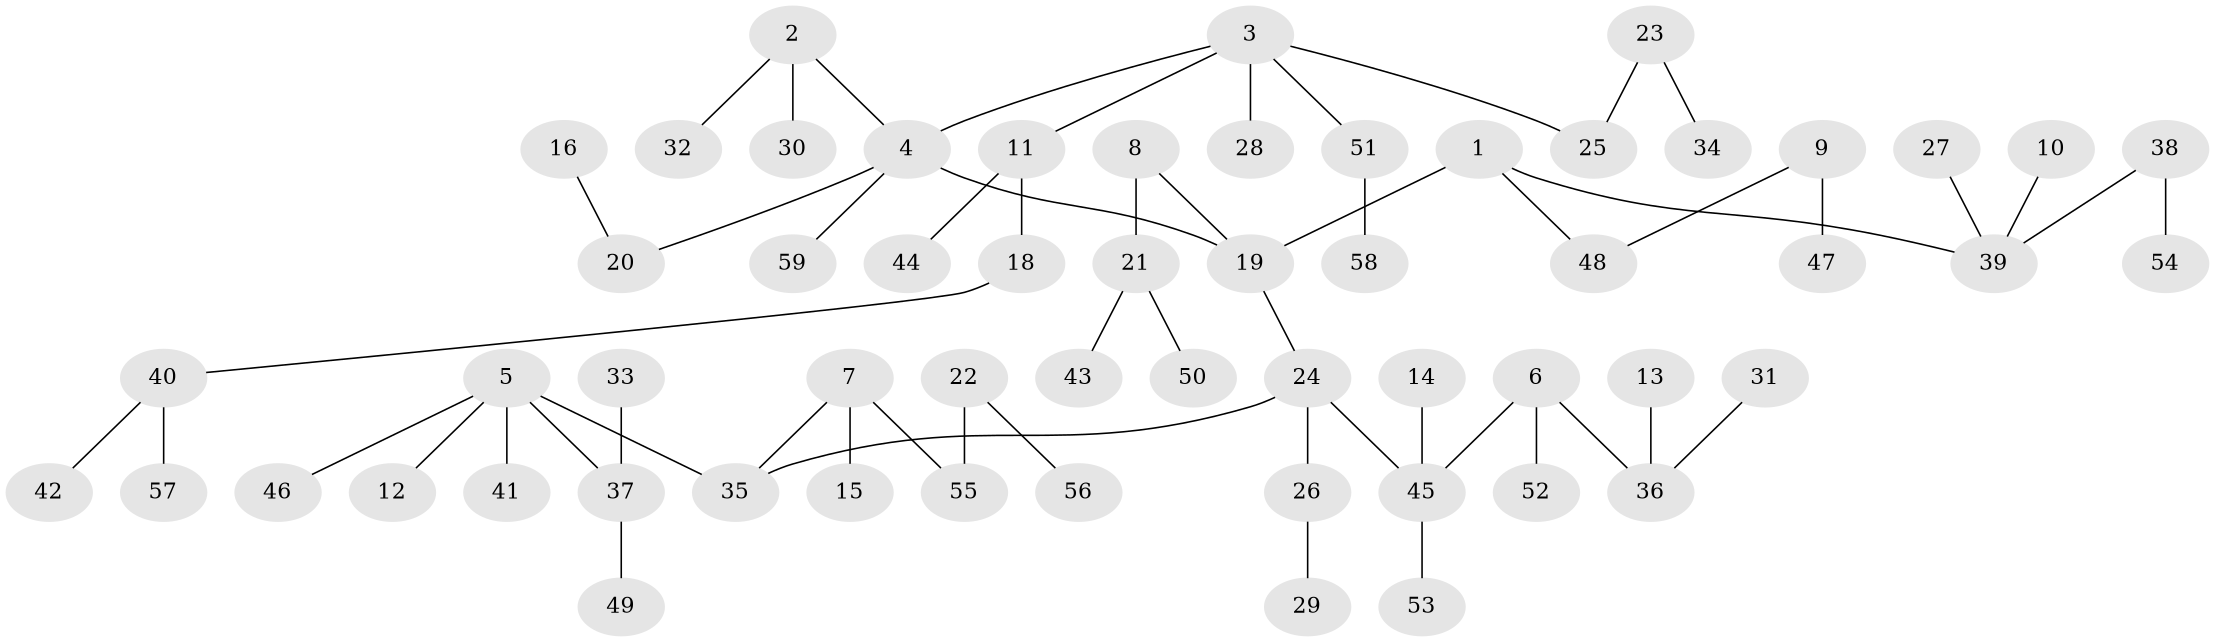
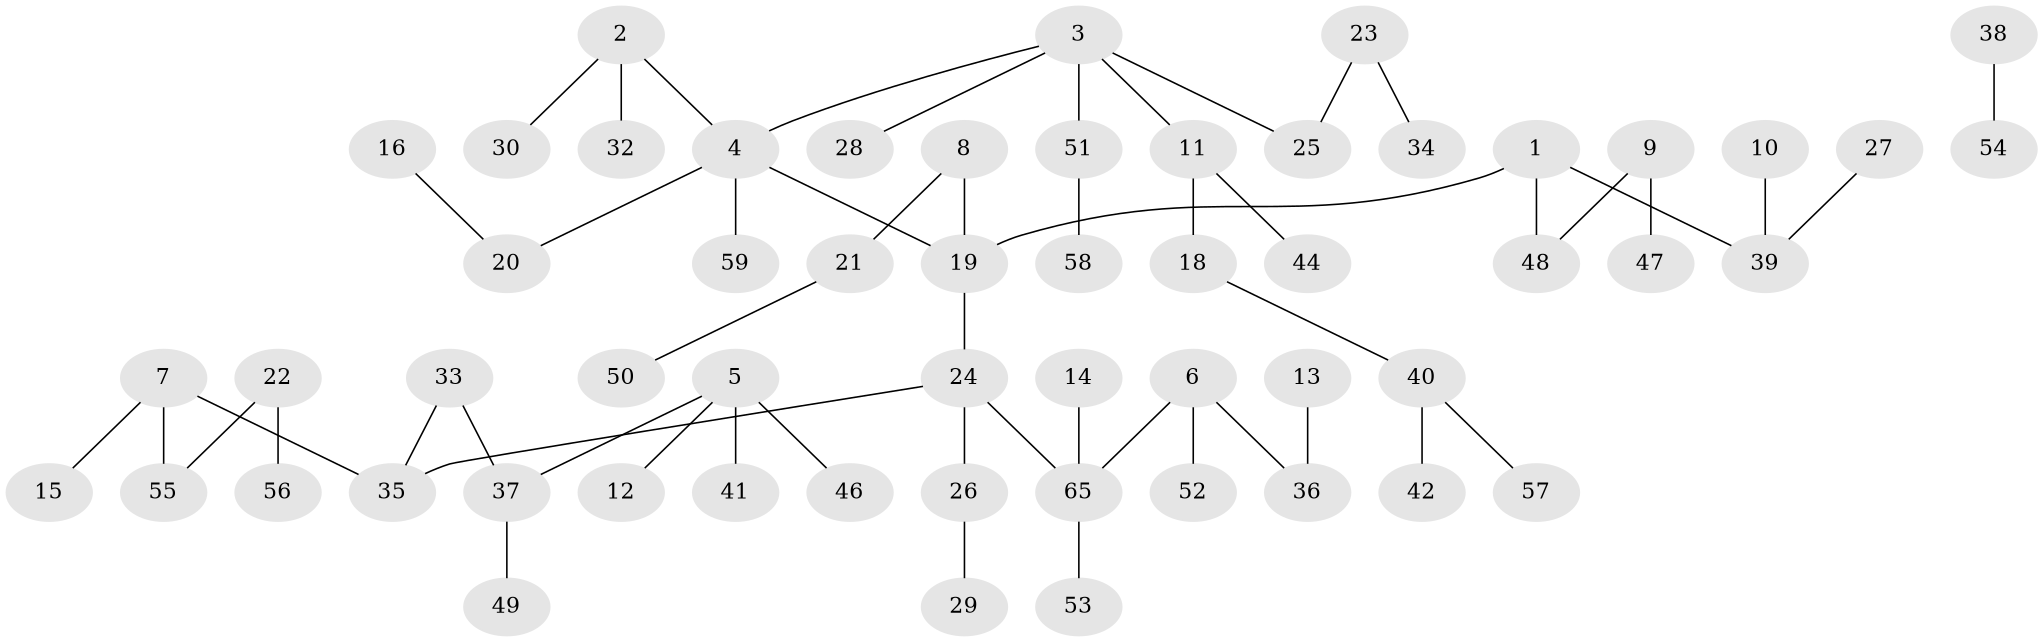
(2080, 207) -> none
(1079, 378) -> none
(1765, 378) -> none
(609, 429) -> (421, 435)
(1422, 493) -> (1079, 493)
